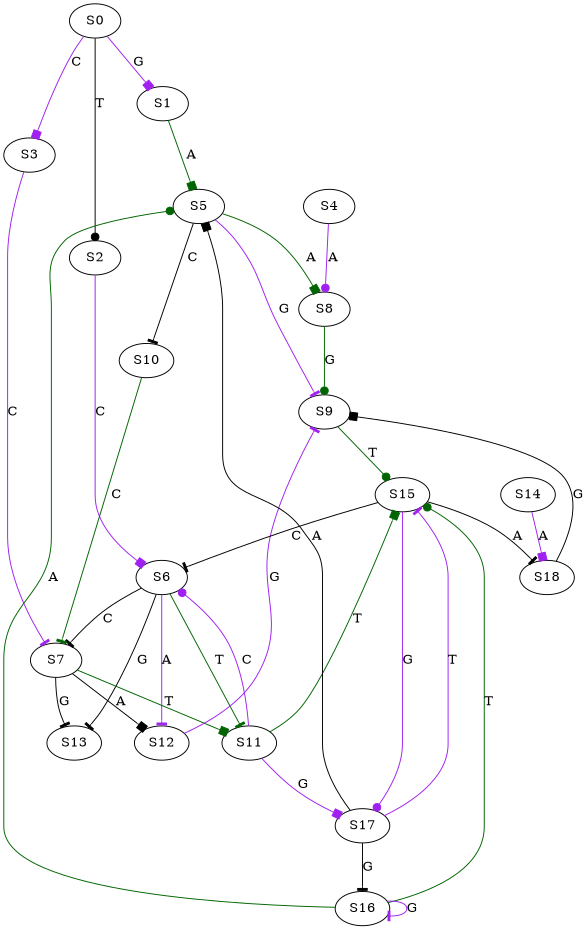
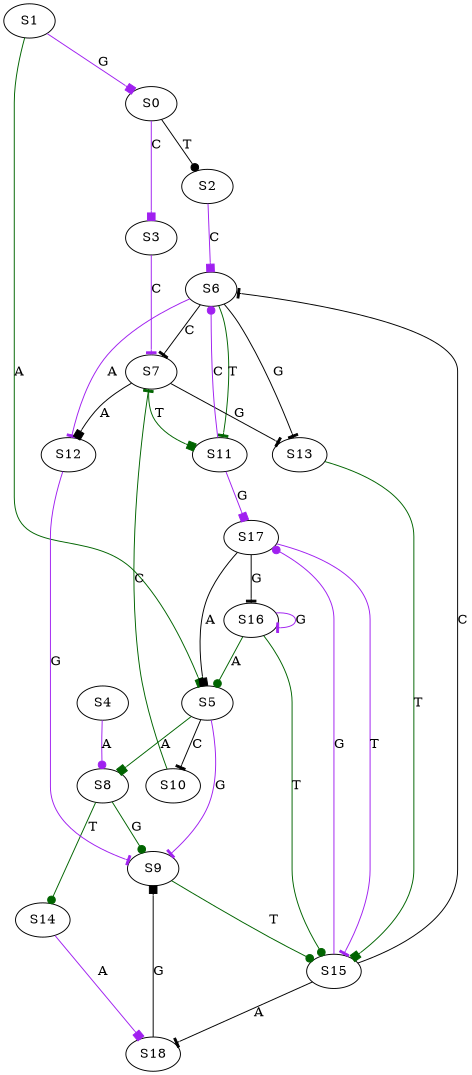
(126, 59) -> (86, 60)
(342, 634) -> (414, 692)
none -> (74, 849)
